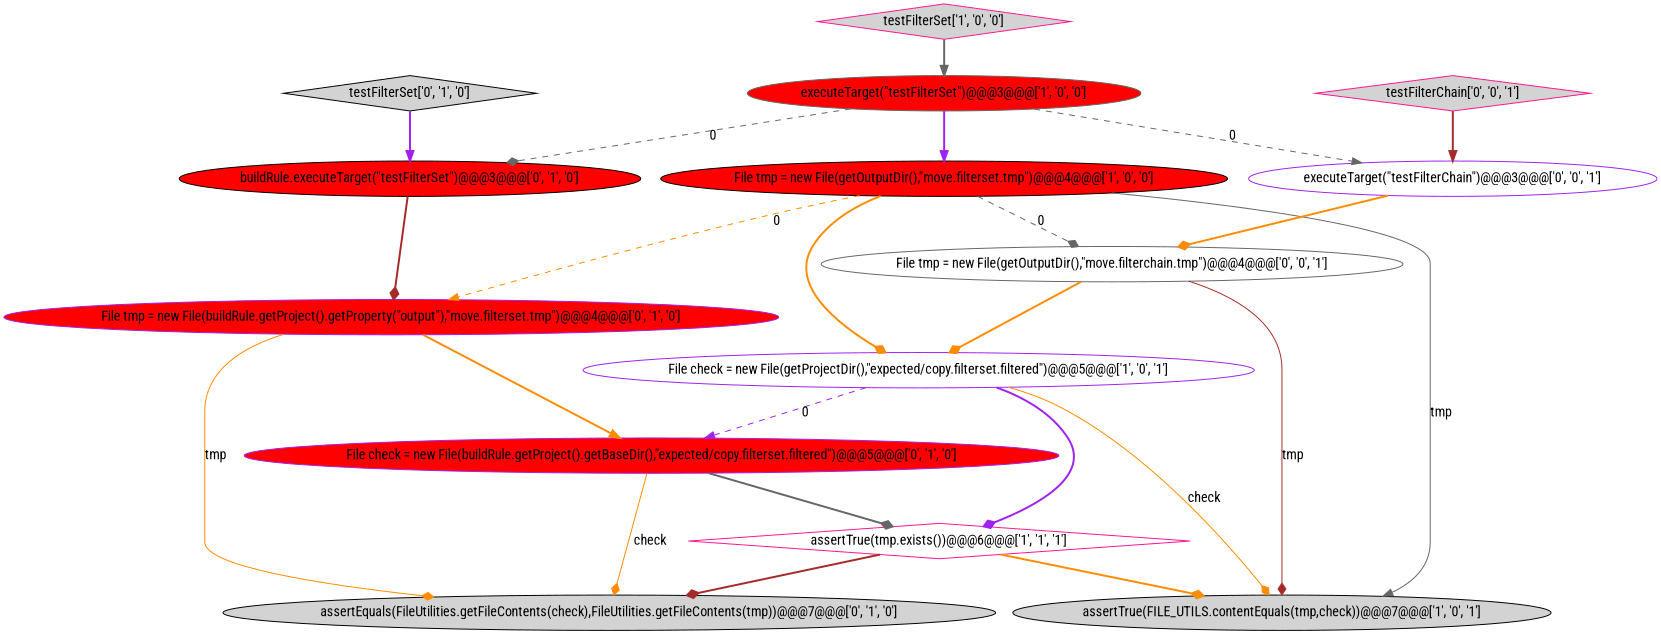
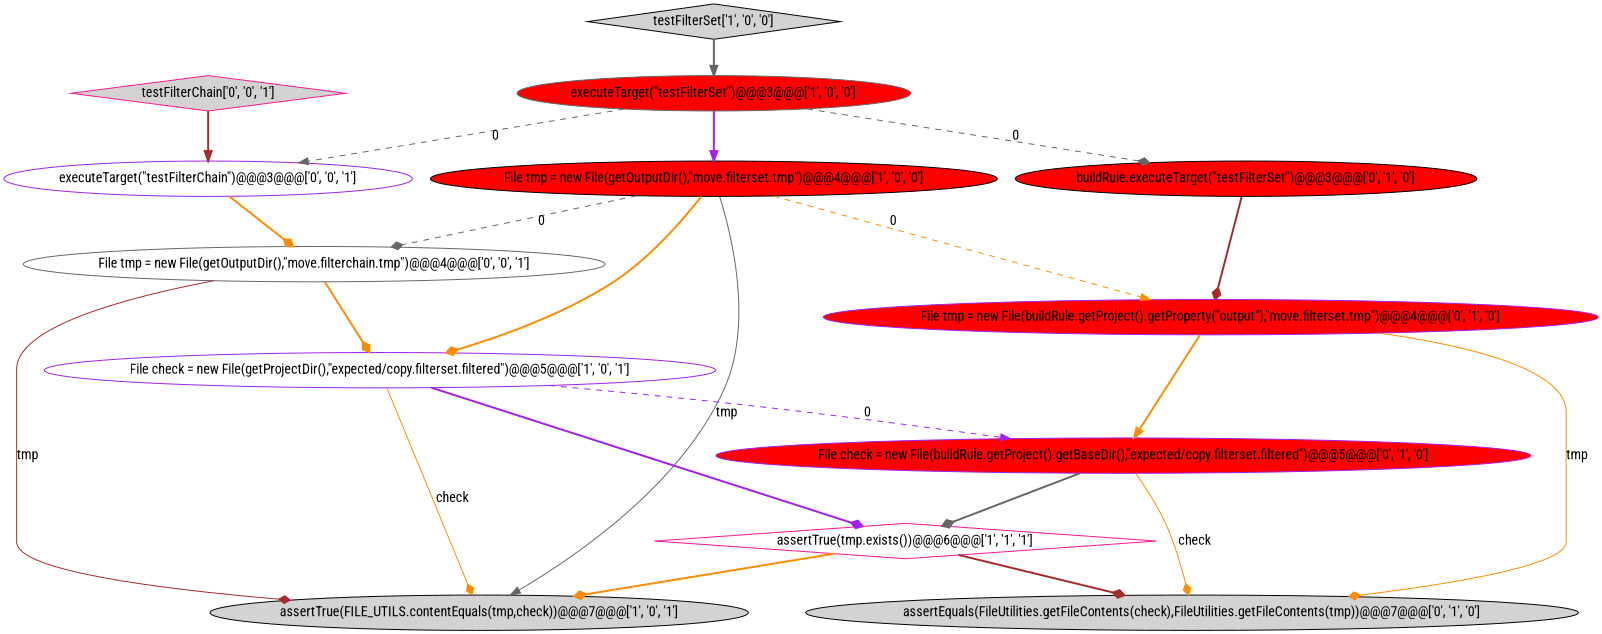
(944, 22) -> (714, 22)
(410, 93) -> none
